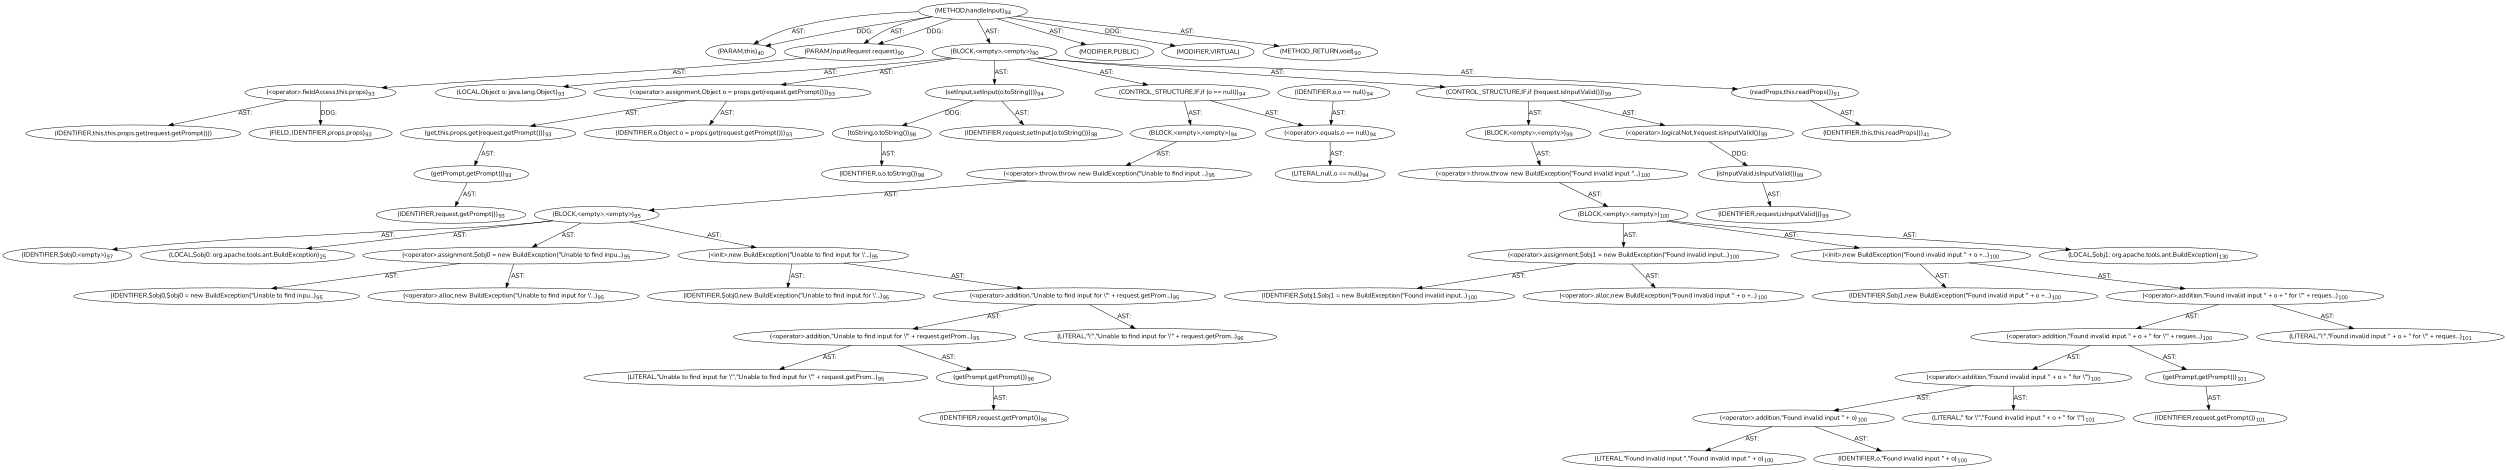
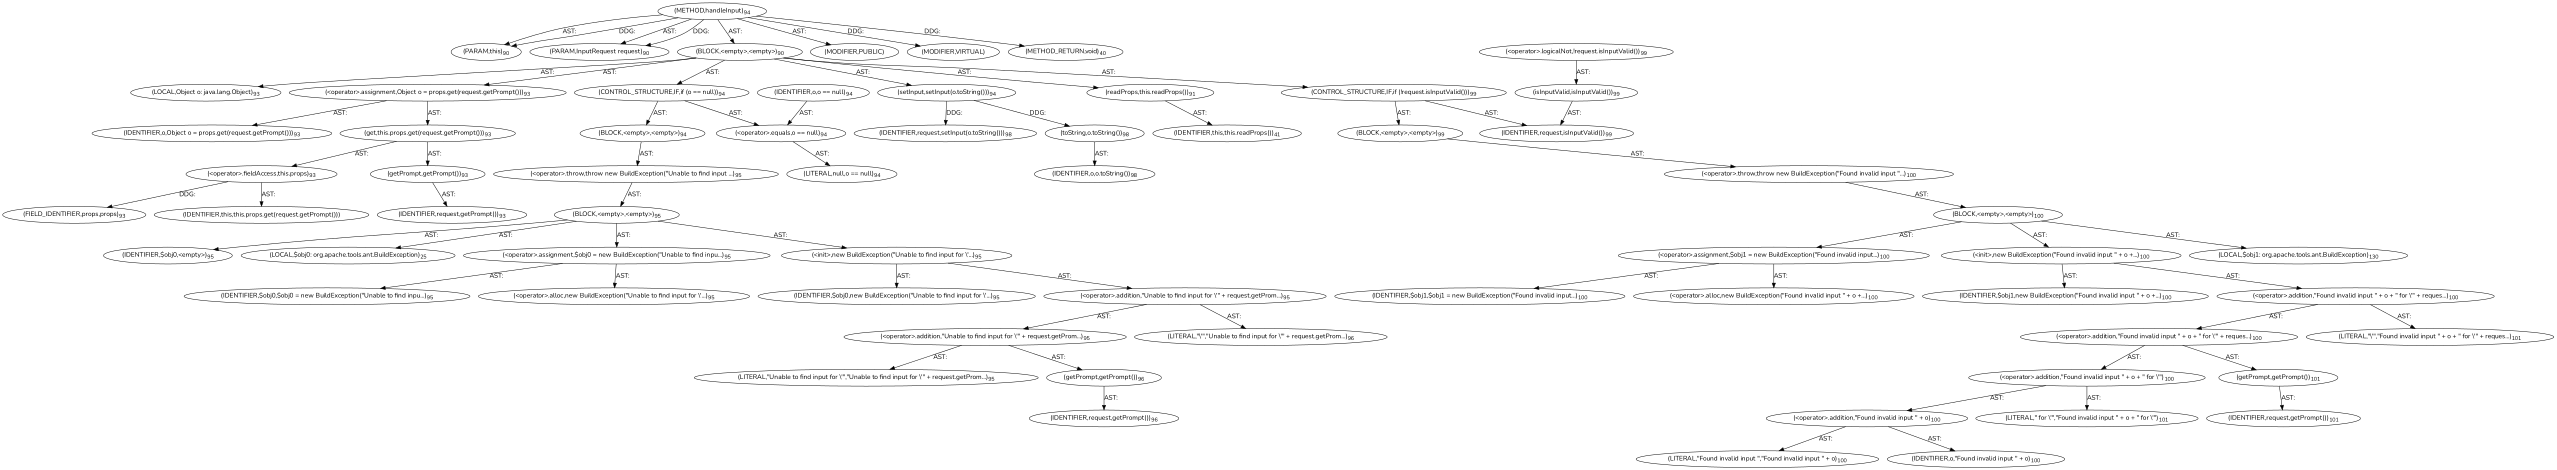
(1188, 32) -> (933, 32)
(761, 51) -> (506, 51)
(1357, 51) -> (1103, 51)
(596, 74) -> (347, 153)
(1023, 113) -> (955, 113)
(1611, 113) -> (1474, 113)
(1741, 154) -> (1584, 72)
(110, 255) -> (211, 255)
